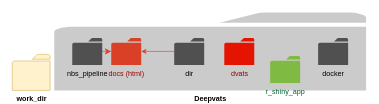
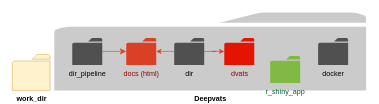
(126, 51) -> (141, 51)
none -> (215, 51)
(88, 74) -> (88, 74)
